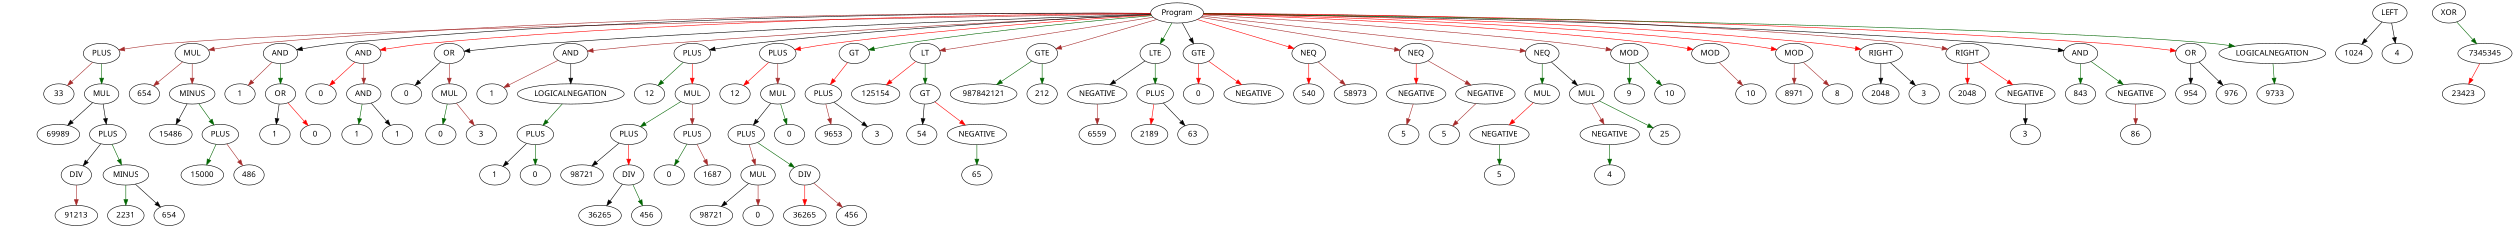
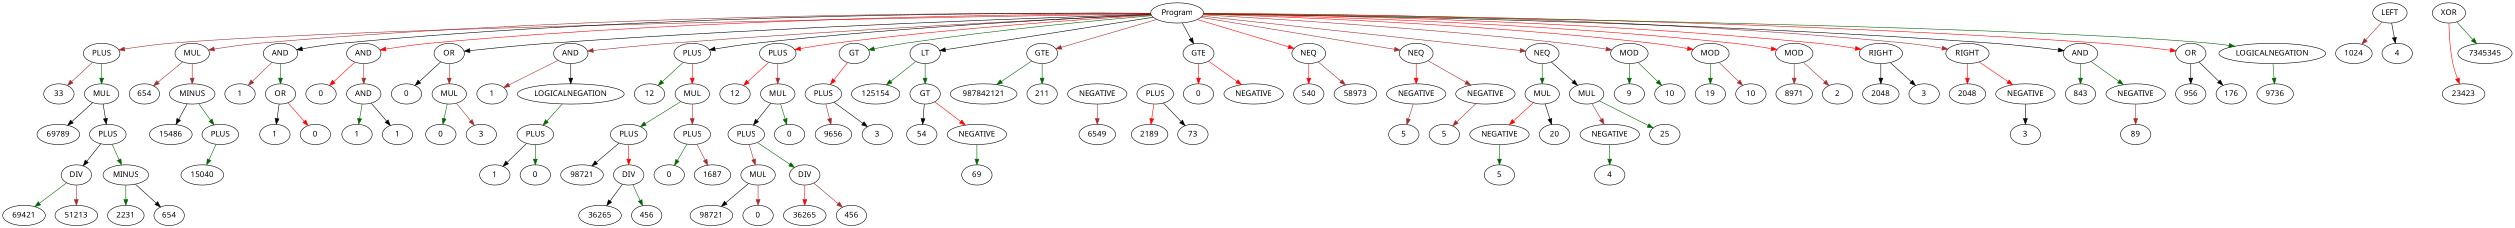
(2374, 31) -> (2374, 31)
(1049, 33) -> (1049, 33)
(1155, 53) -> none
(903, 71) -> (903, 71)
(2476, 71) -> (2451, 51)
(1042, 94) -> (1042, 94)
none -> (1710, 94)
(1838, 94) -> (1838, 94)
(2191, 94) -> (2191, 94)
(2231, 94) -> (2231, 94)
(2275, 94) -> (2275, 94)
(58, 134) -> (58, 134)
(833, 134) -> (833, 134)
(1097, 134) -> (1097, 134)
(1193, 134) -> (1193, 134)
none -> (1555, 134)
(2136, 134) -> (2136, 134)
(202, 175) -> (202, 175)
(249, 175) -> none
(977, 175) -> (977, 175)
none -> (24, 215)
(76, 215) -> (76, 215)
